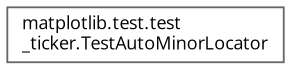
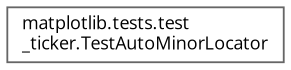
(146, 35) -> (146, 35)
